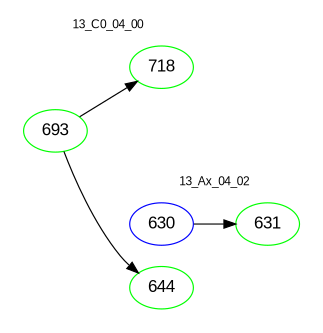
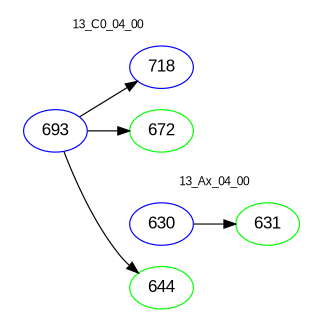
(162, 67) -> (162, 67)
(55, 131) -> (55, 131)
none -> (162, 131)
(215, 182) -> (215, 182)
